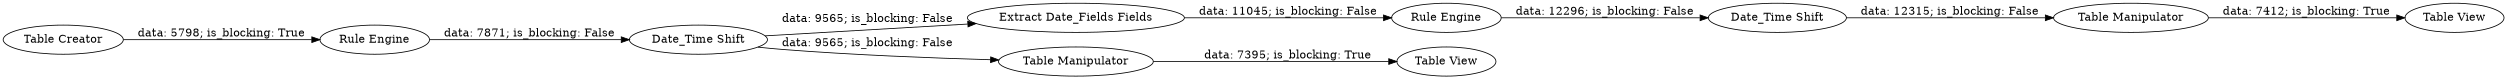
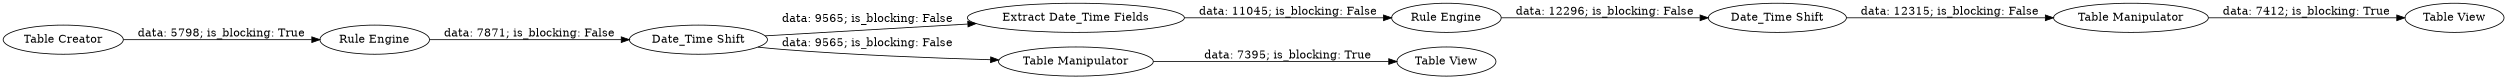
(1076, 18) -> (1076, 18)
